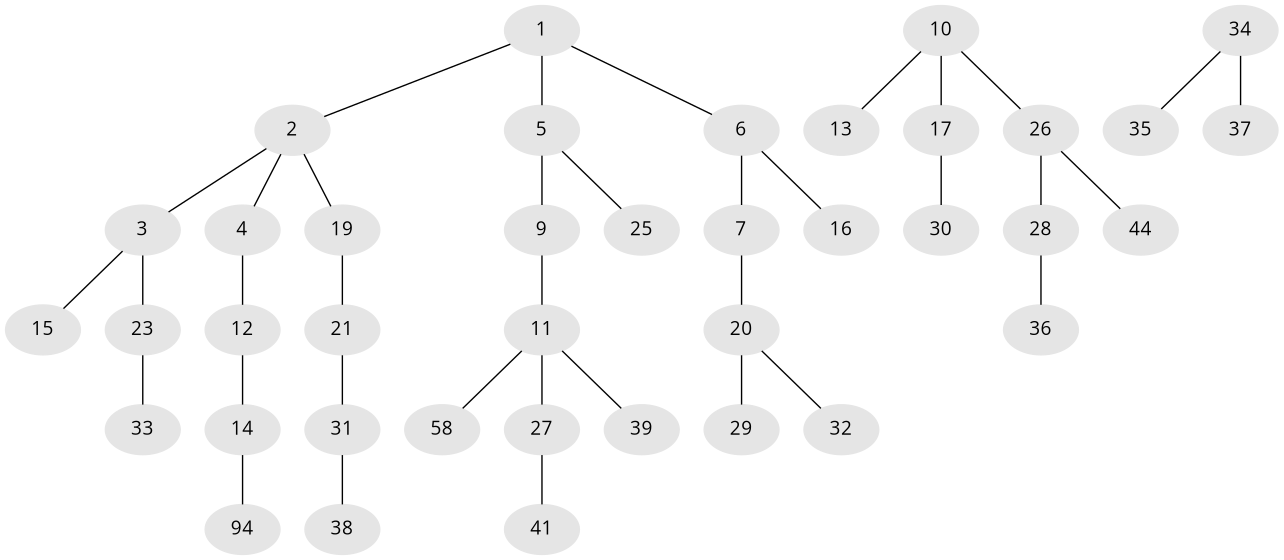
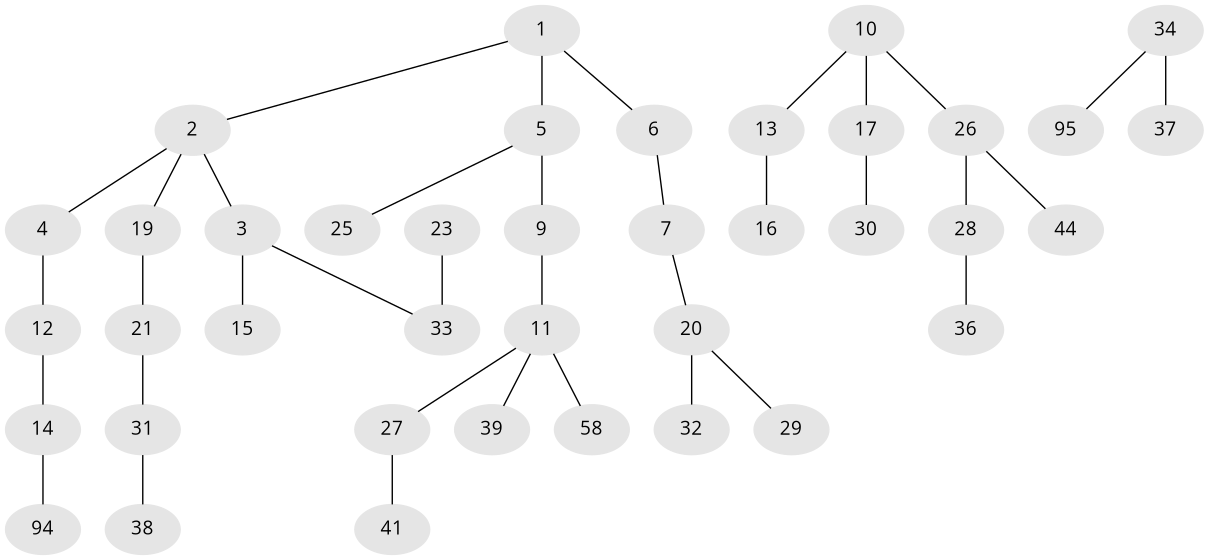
(1141, 130) -> (1066, 130)
(791, 180) -> (767, 180)
(143, 280) -> (342, 280)
